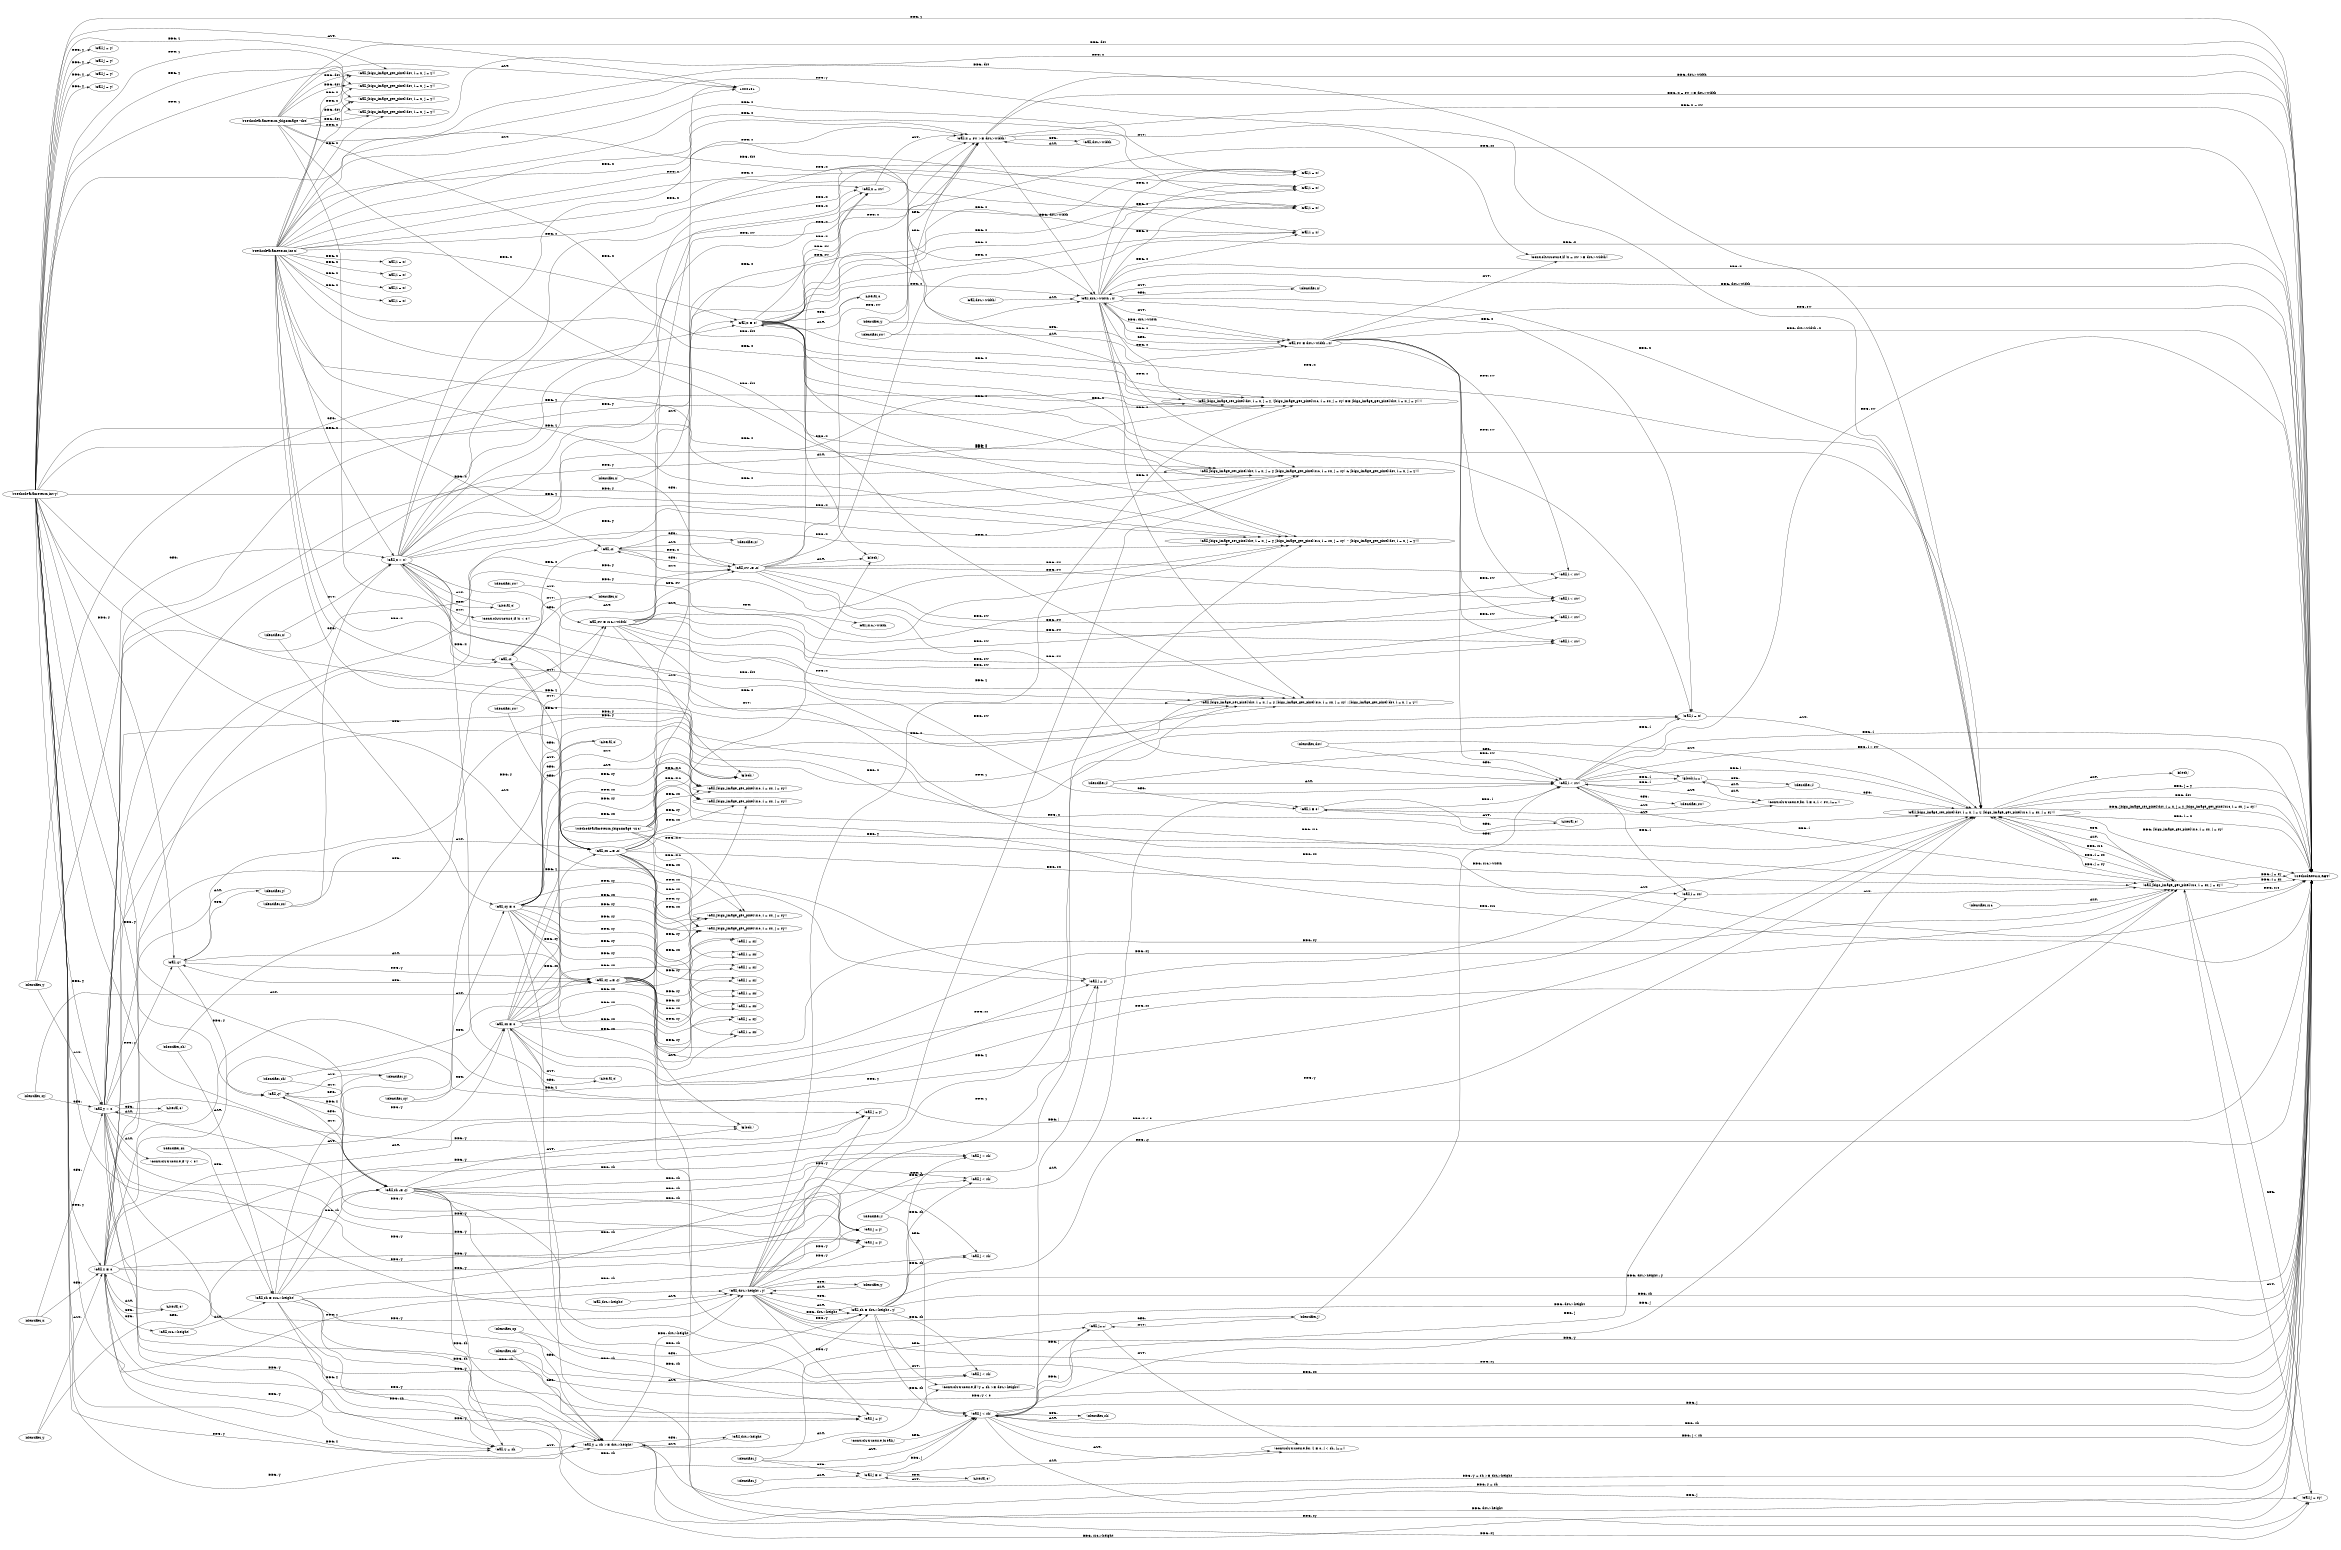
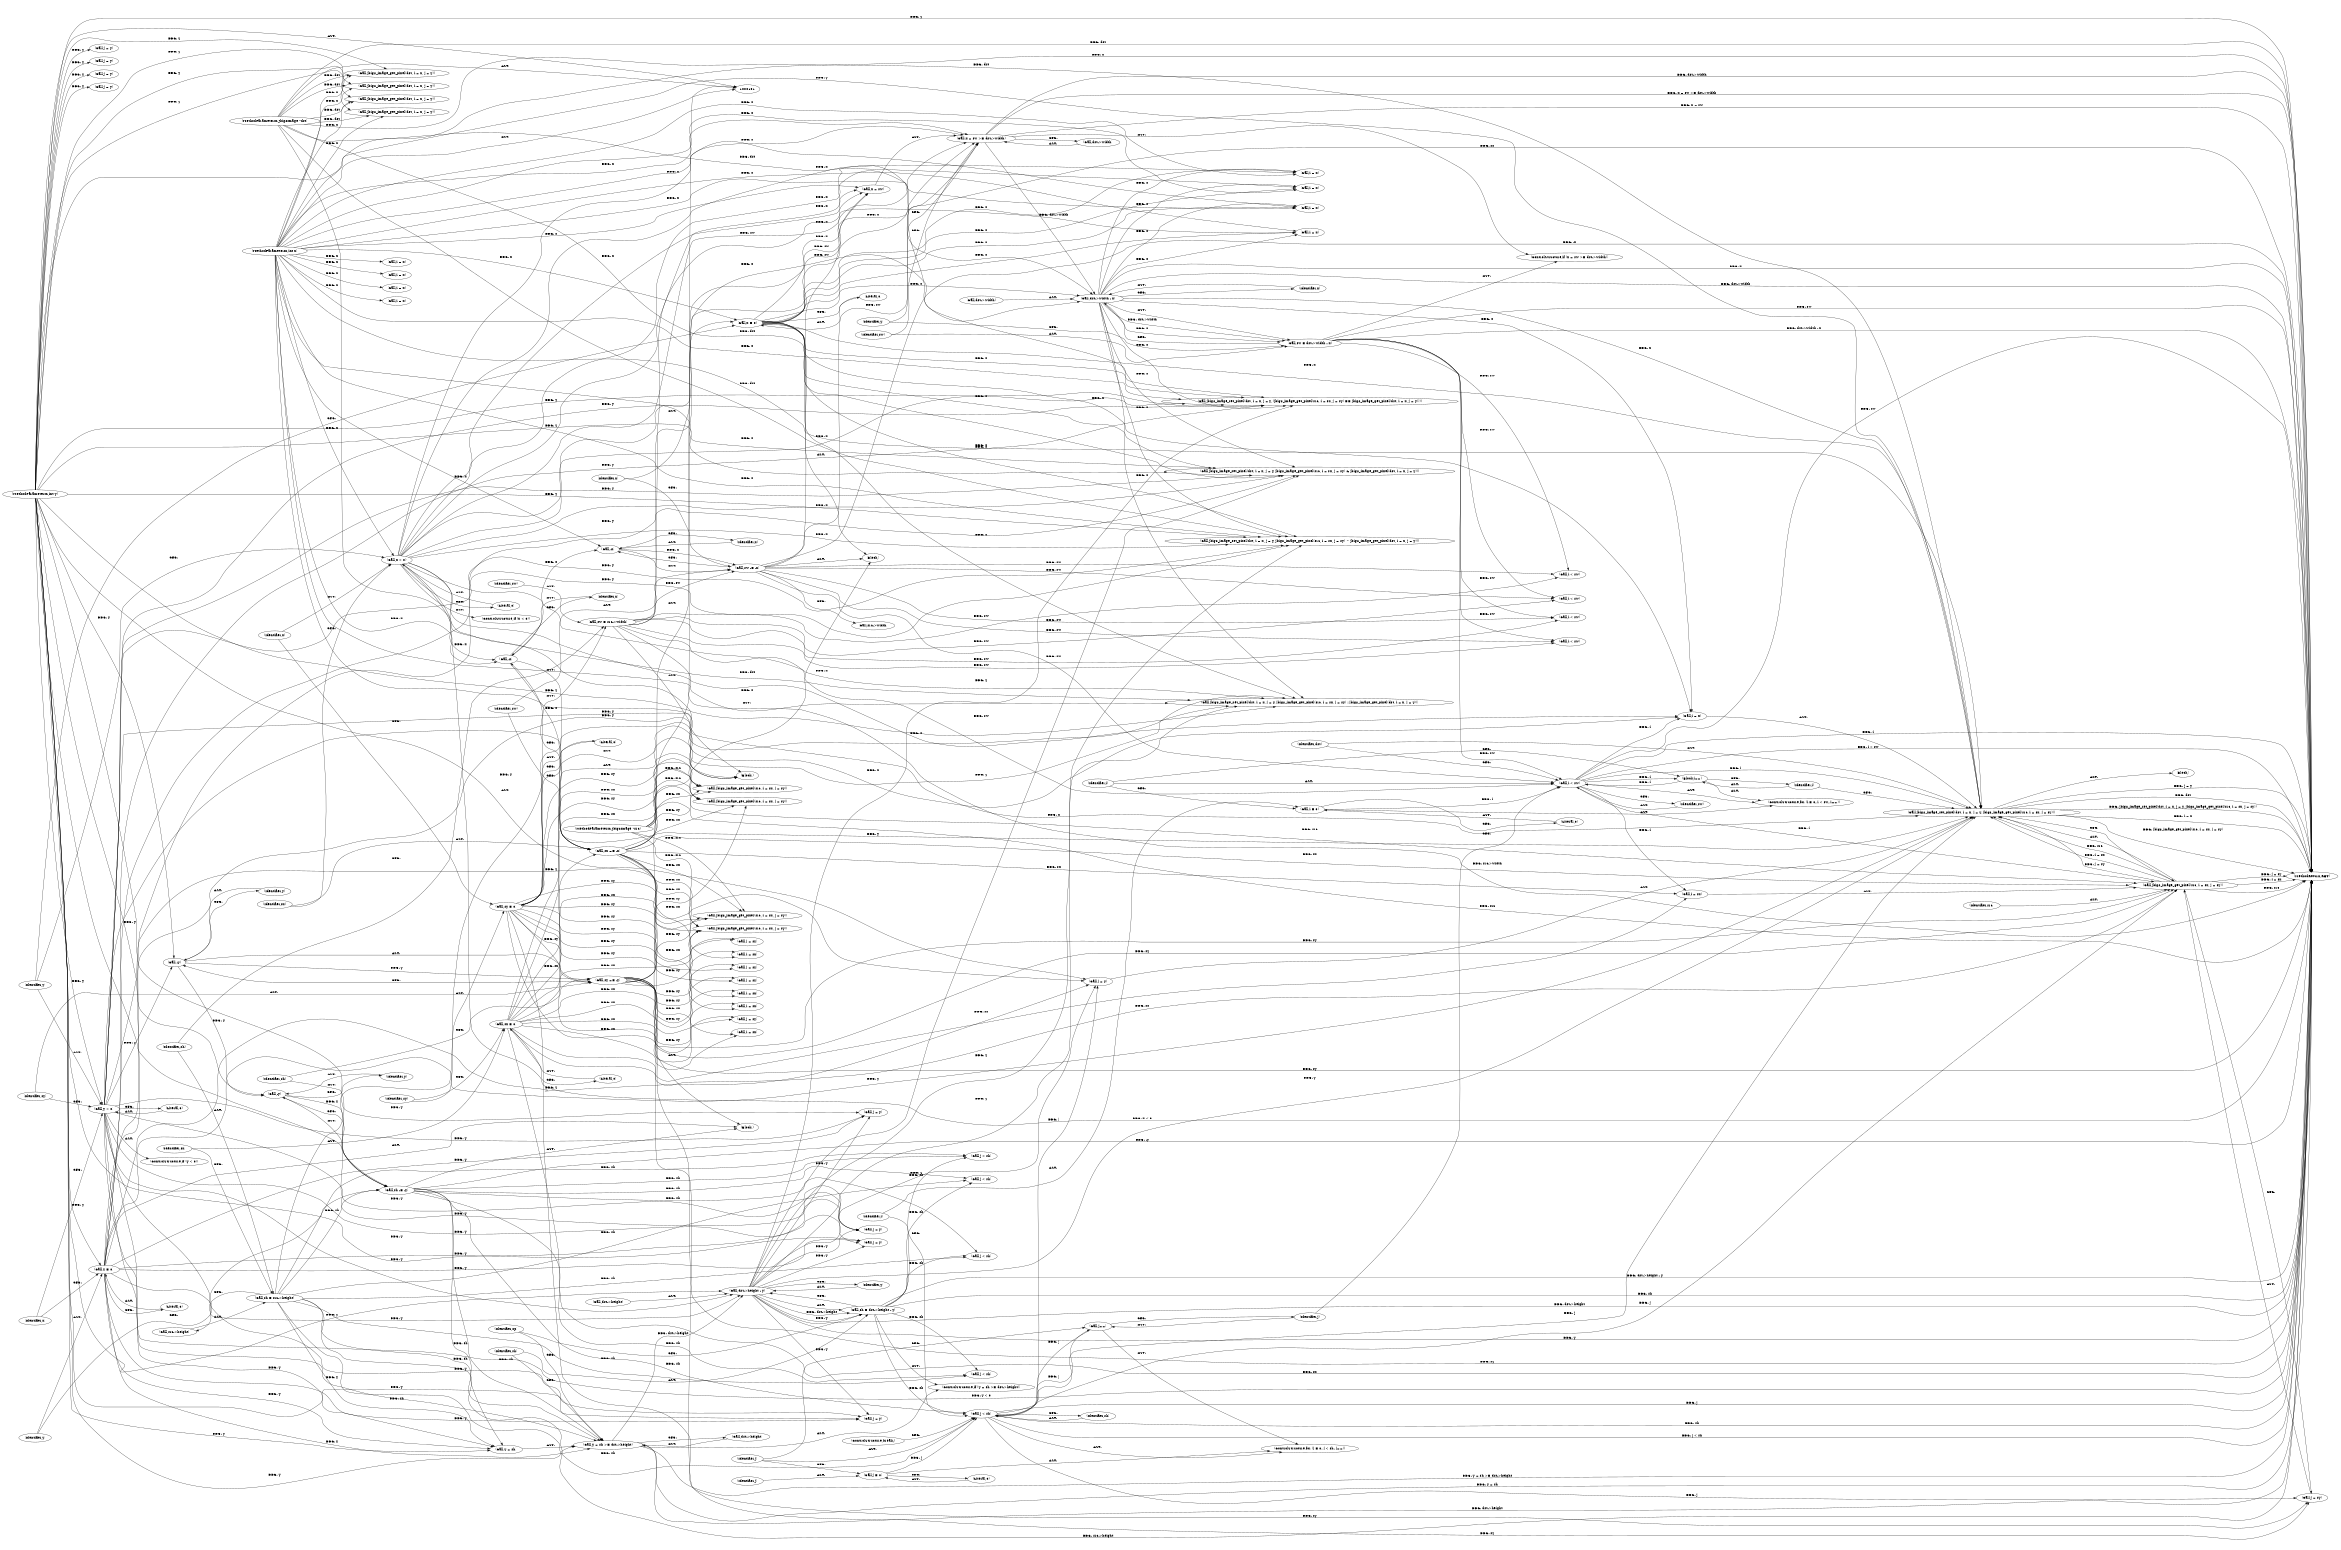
(673, 583) -> (673, 583)
(742, 609) -> (805, 600)
none -> (1416, 1071)
(118, 1311) -> (218, 1297)
